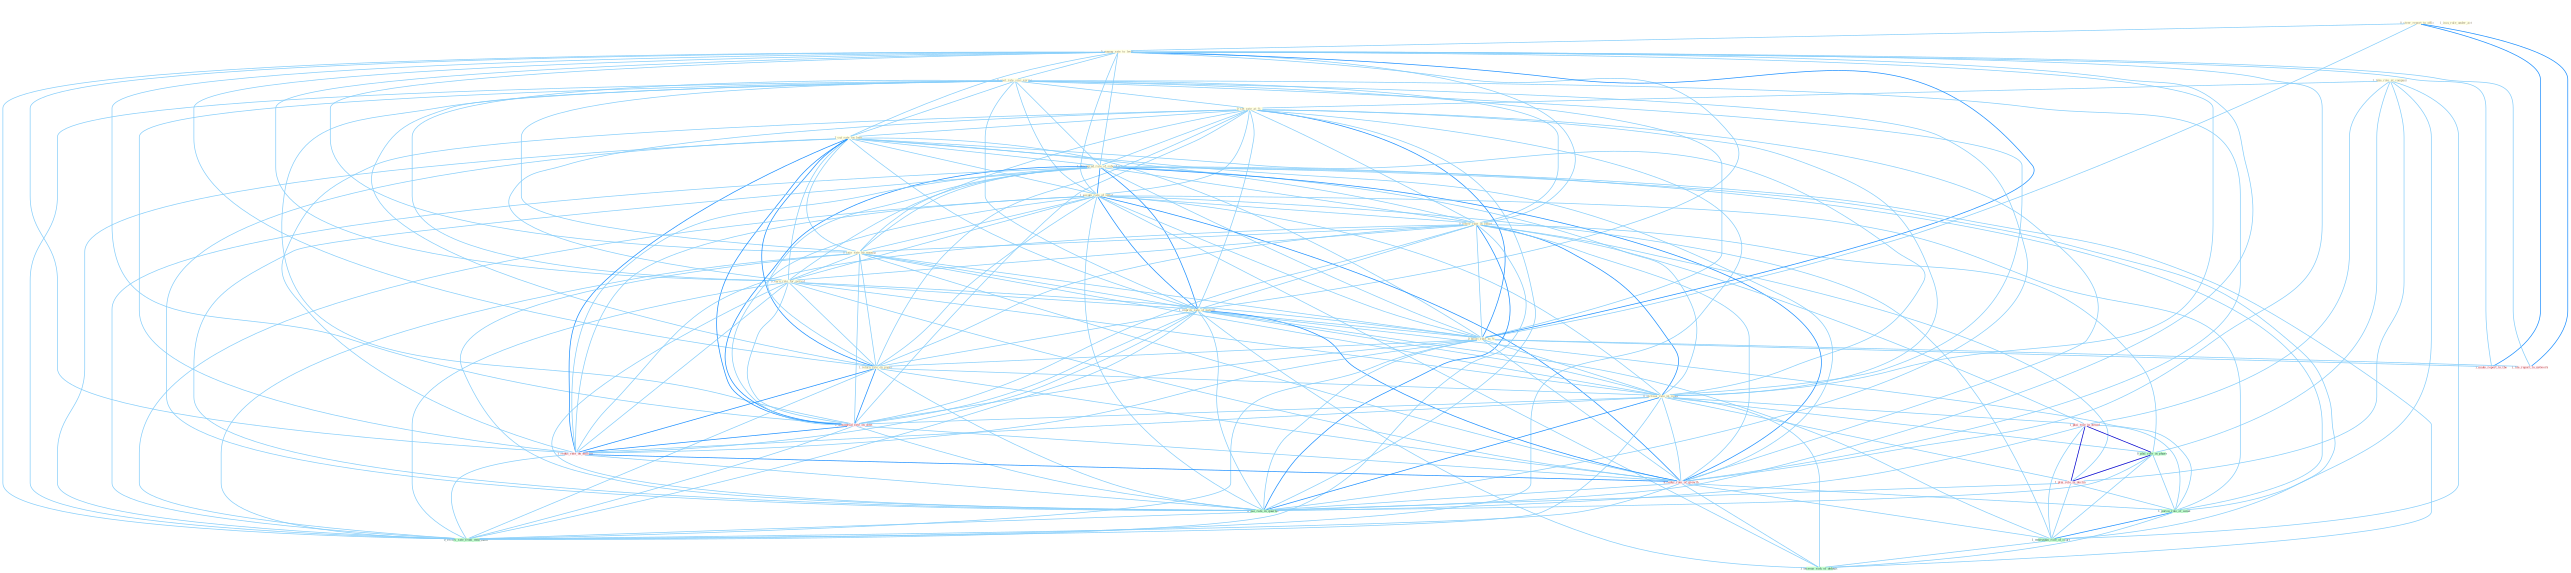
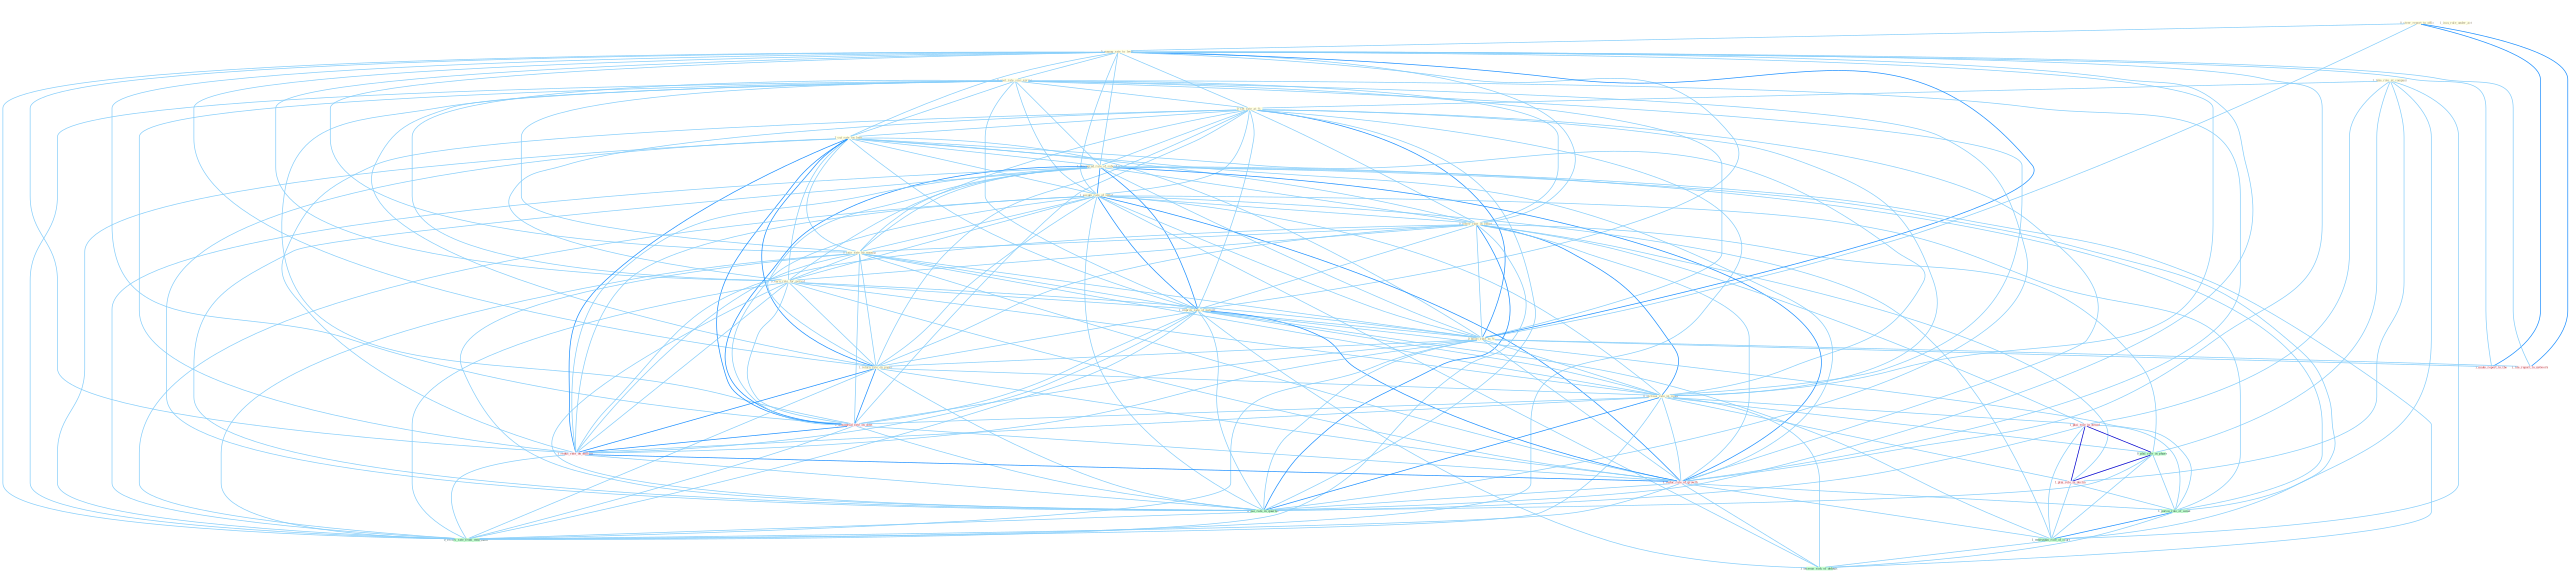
none -> (1174, 76)
(1467, 208) -> none
(1224, 294) -> none
none -> (726, 306)
(1681, 482) -> (1681, 482)
(1667, 497) -> none
